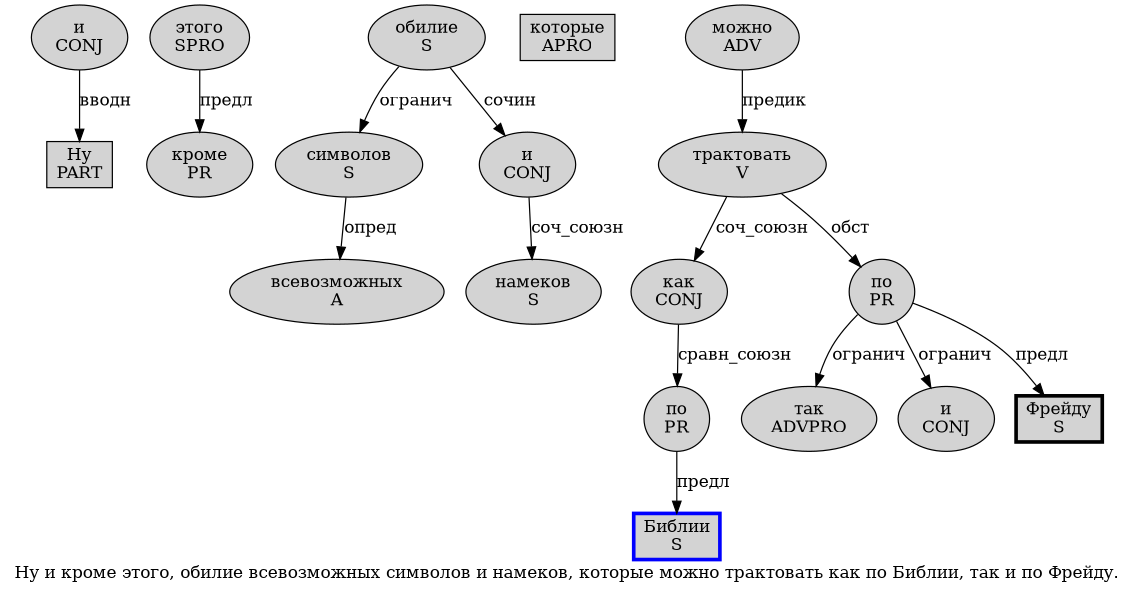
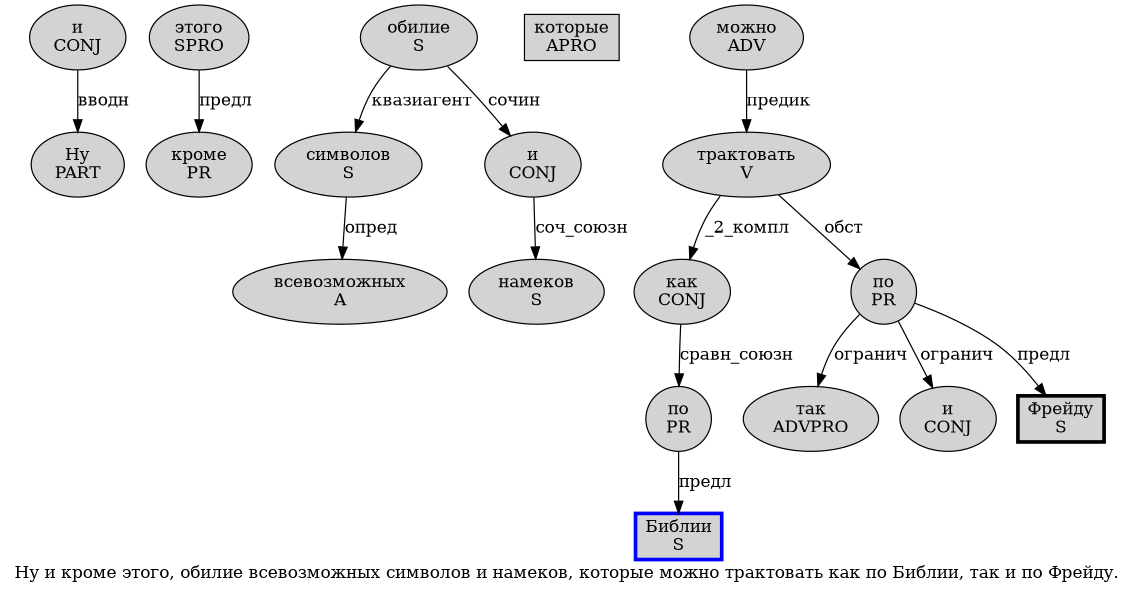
(416, 101) -> (422, 101)
(80, 165) -> (78, 165)
(762, 228) -> (748, 228)
